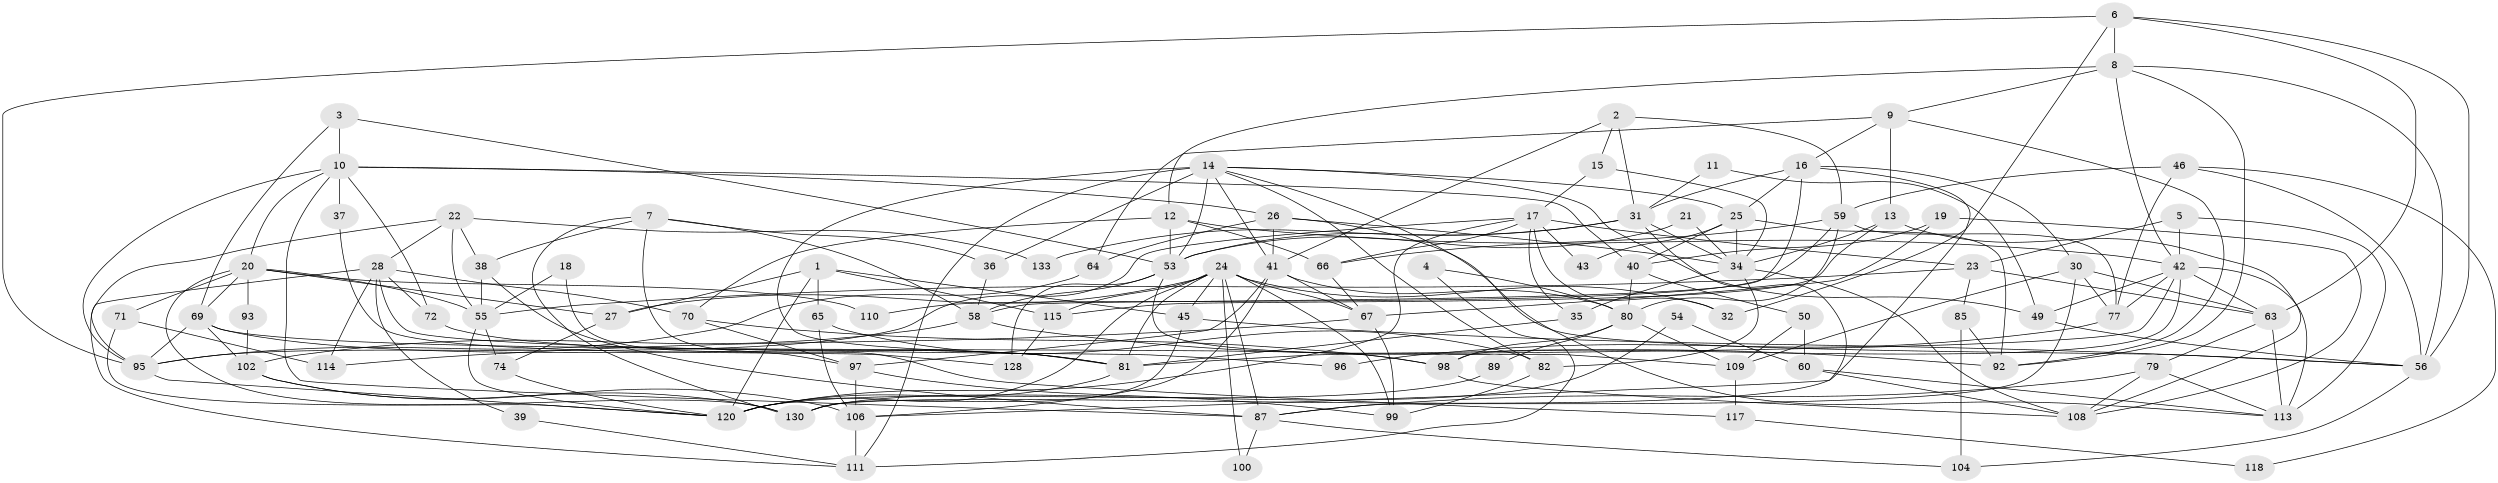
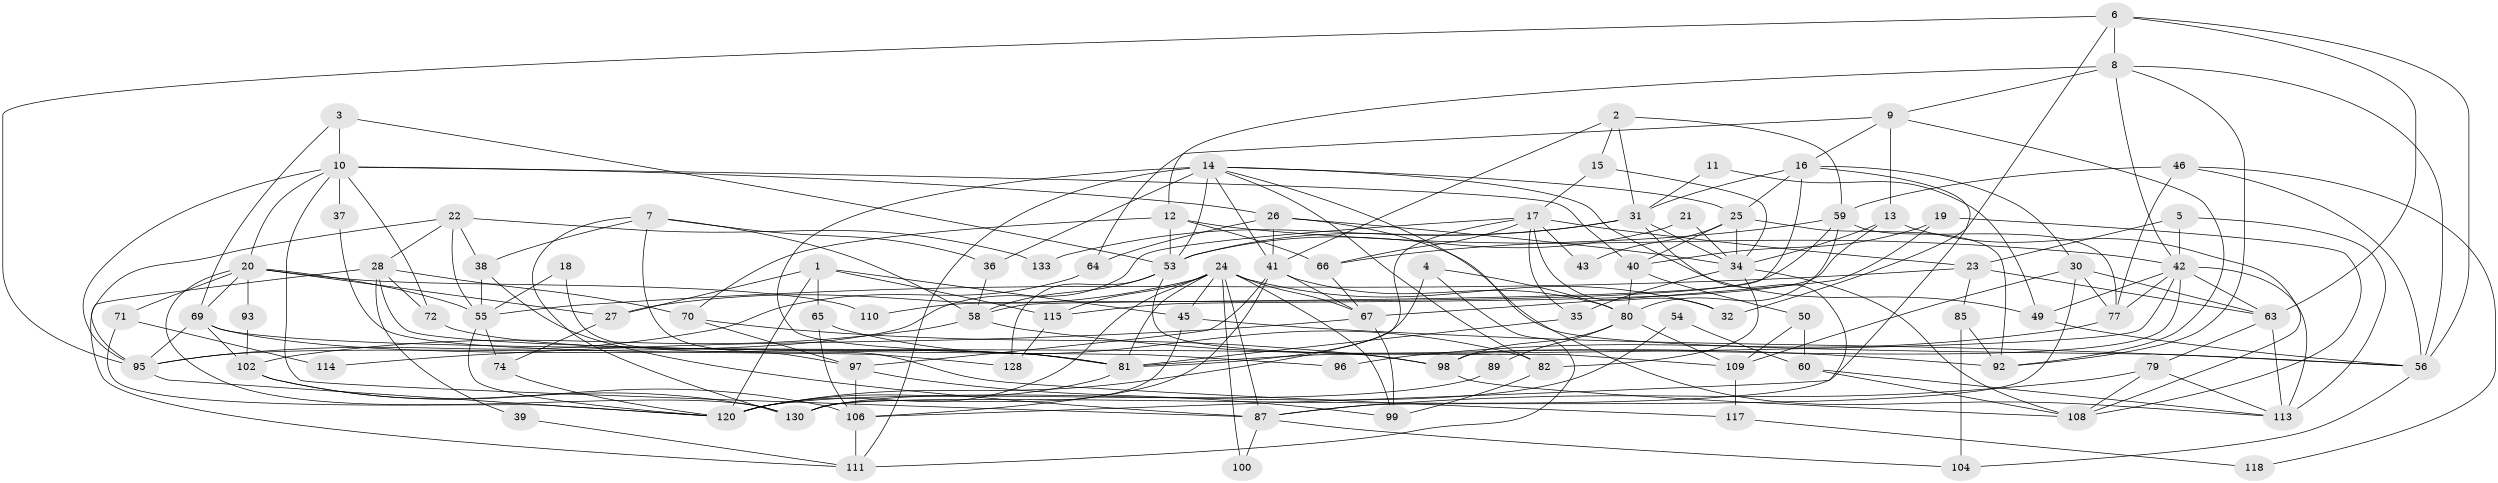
(350, 316) -> none
none -> (1300, 354)
